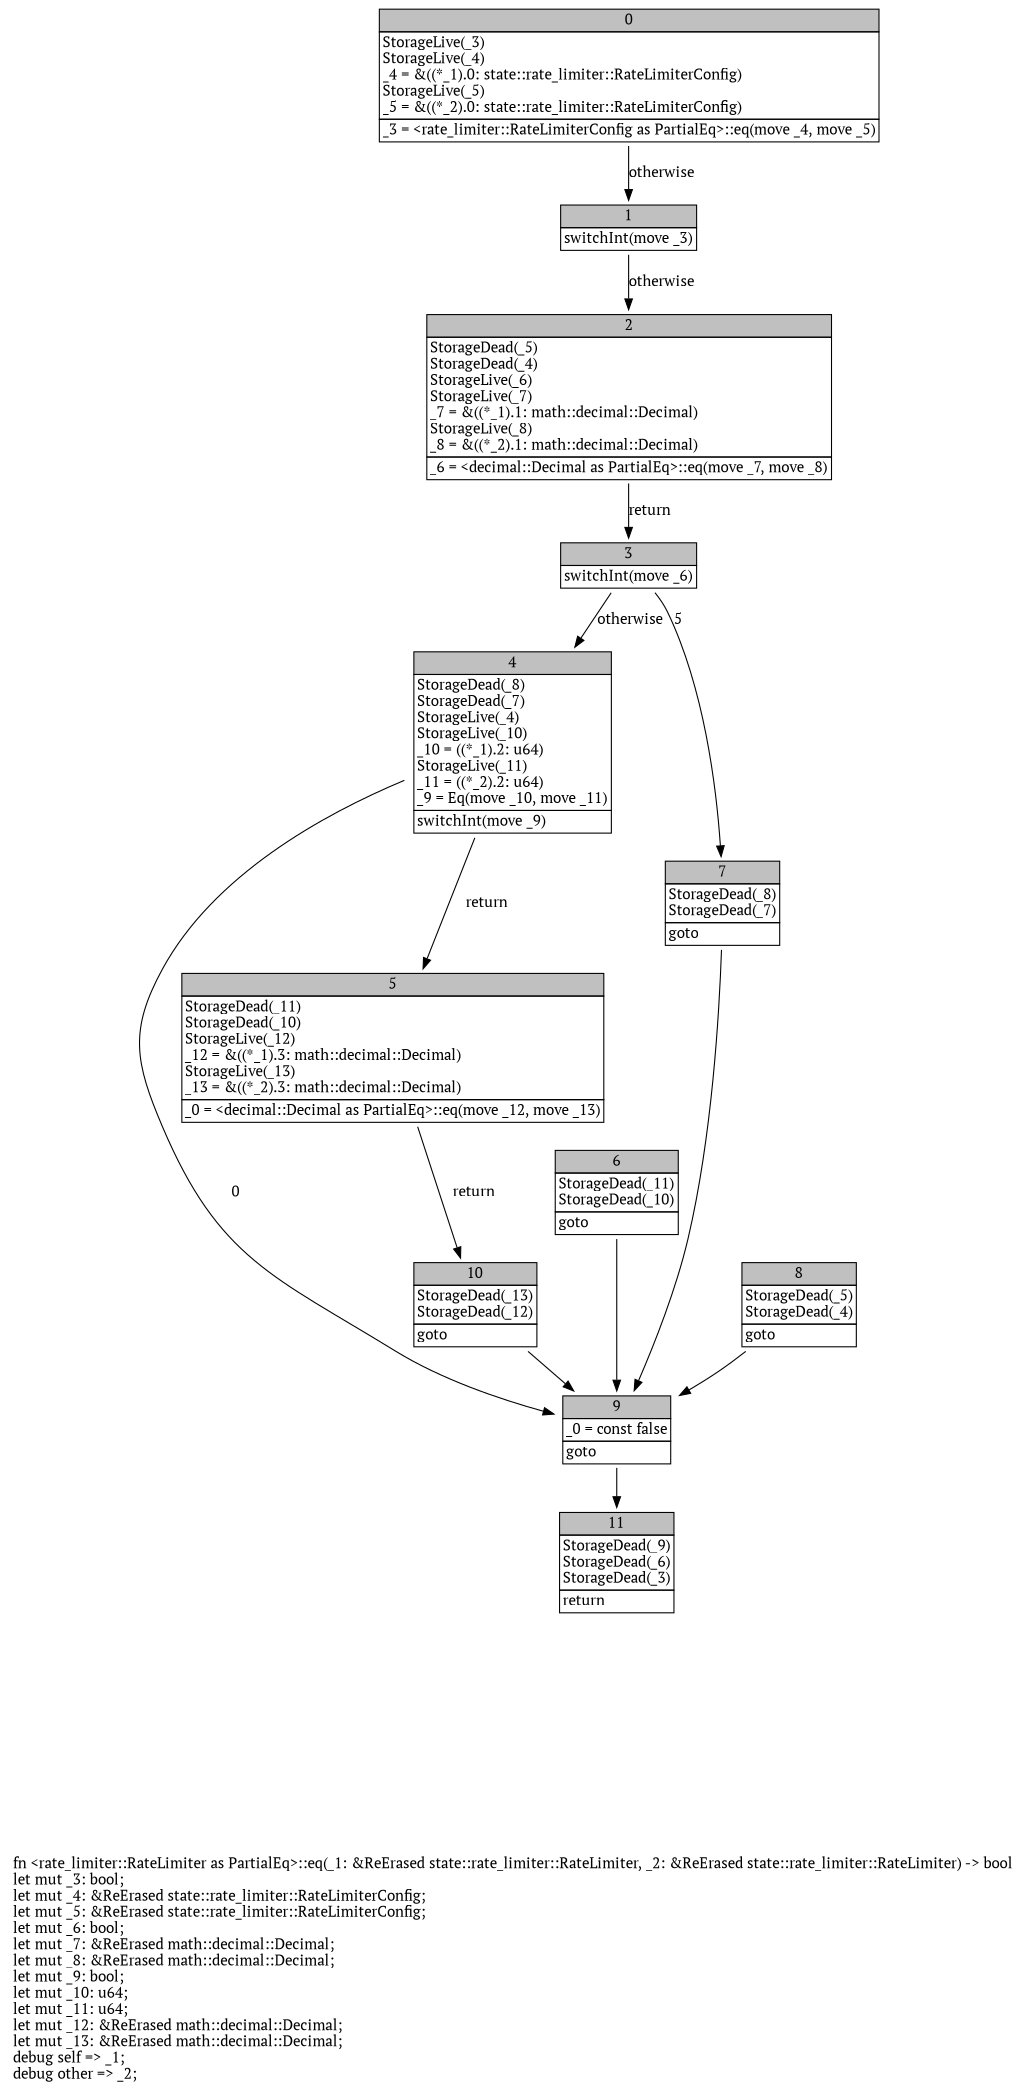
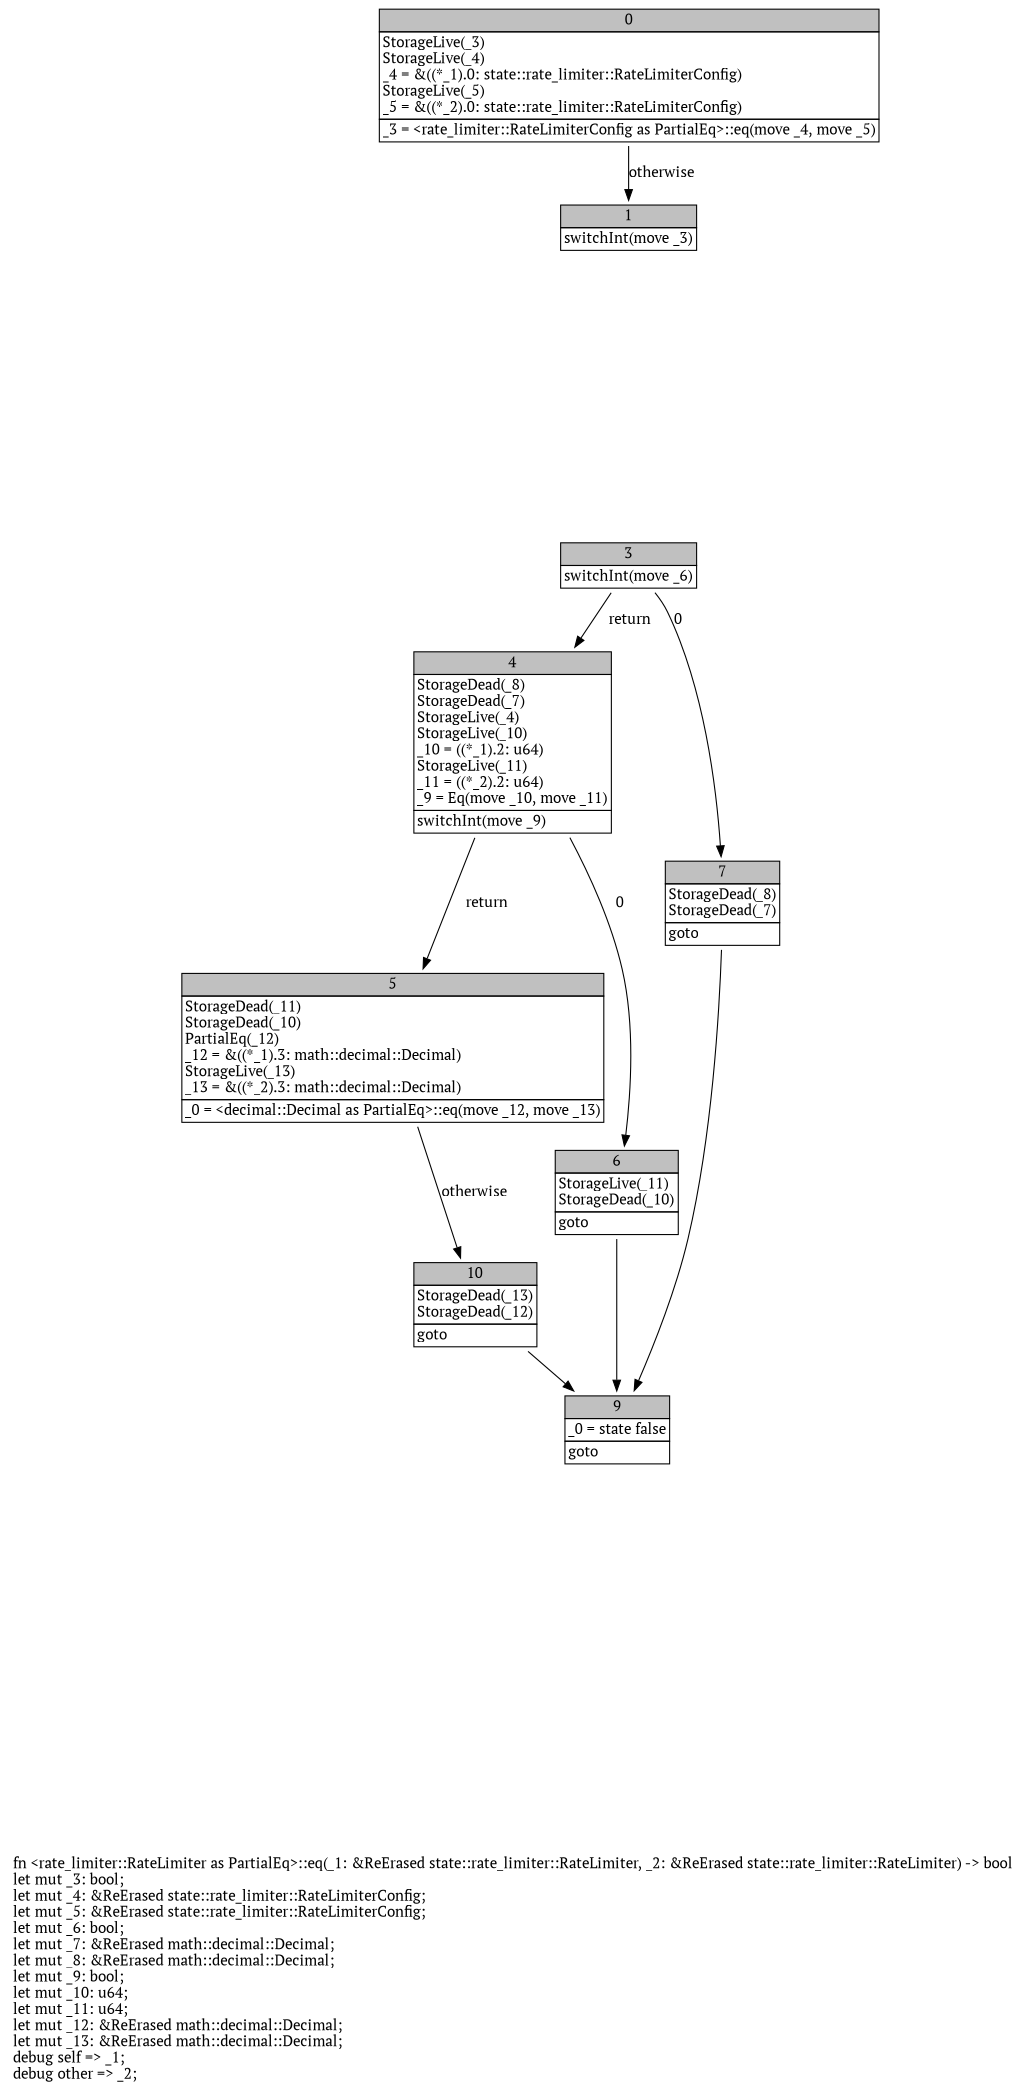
(629, 397) -> none
(630, 620) -> (630, 620)
(678, 620) -> (678, 620)
(241, 1039) -> (233, 1039)
(165, 1133) -> (625, 981)
(617, 1184) -> (614, 1184)
(474, 1192) -> (474, 1192)
(799, 1305) -> none
(617, 1429) -> (617, 1429)
(617, 1562) -> none
